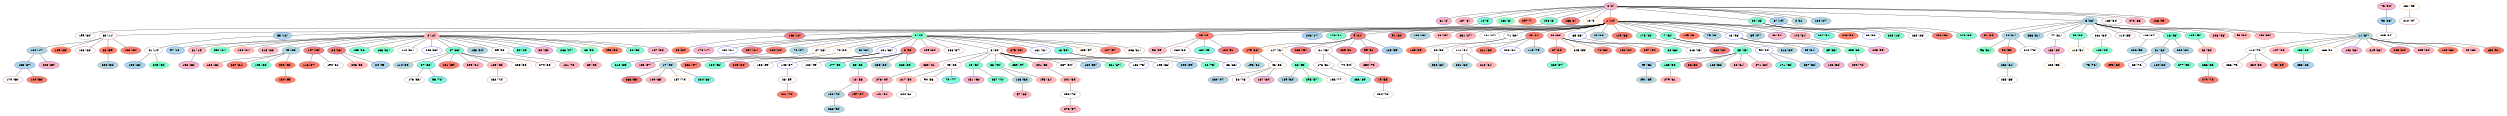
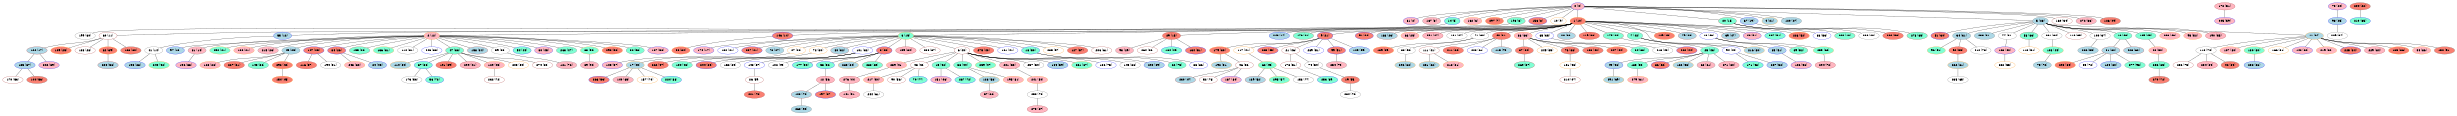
(1506, 21) -> (1473, 21)
(1706, 23) -> (1652, 39)
(831, 41) -> none
(1346, 50) -> (1314, 50)
none -> (1570, 58)
(998, 80) -> (965, 80)
